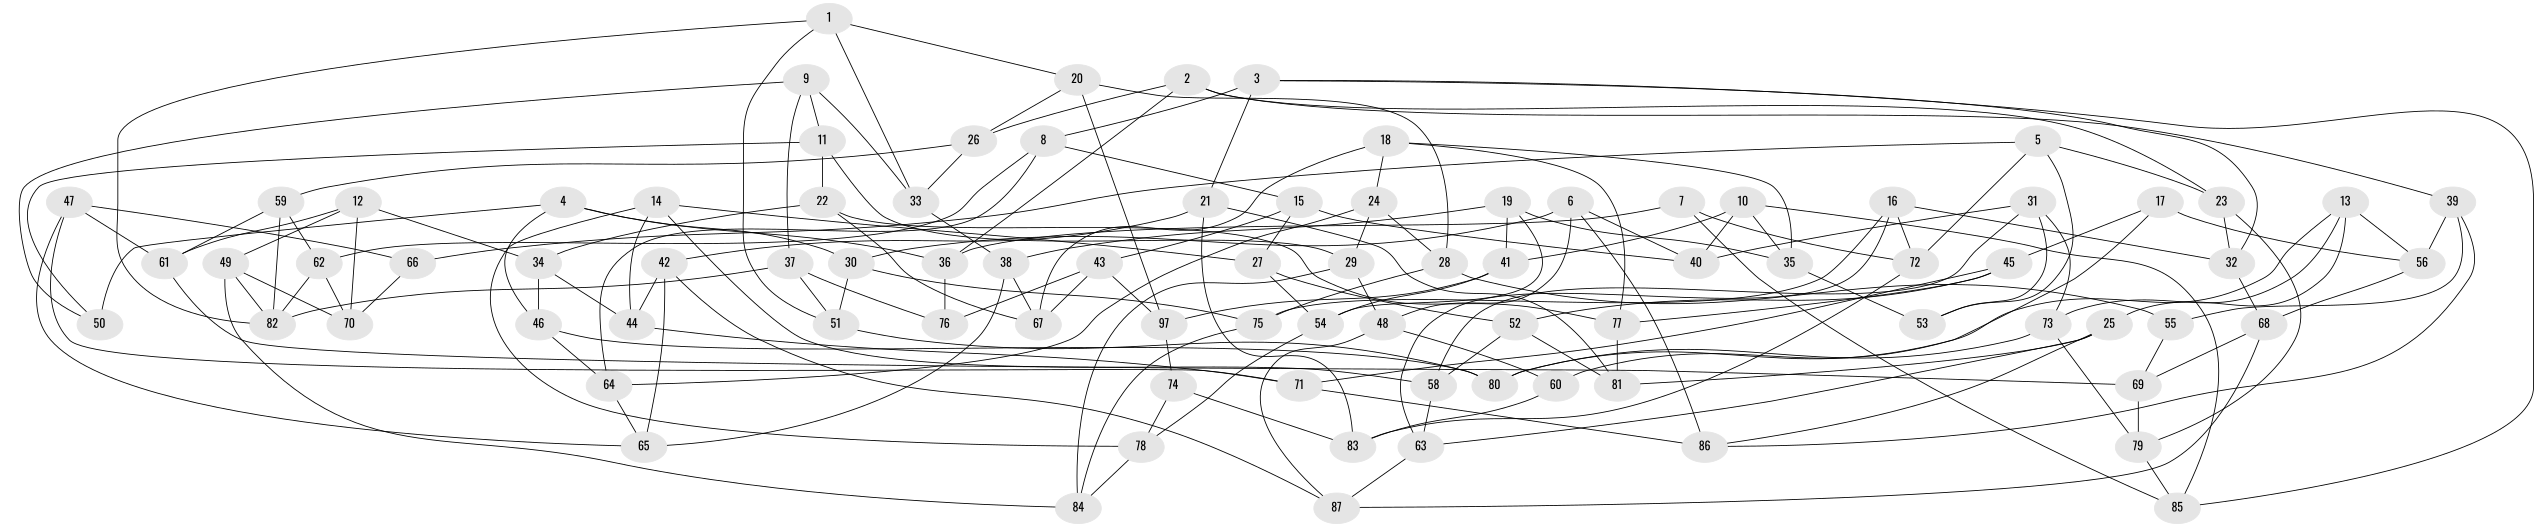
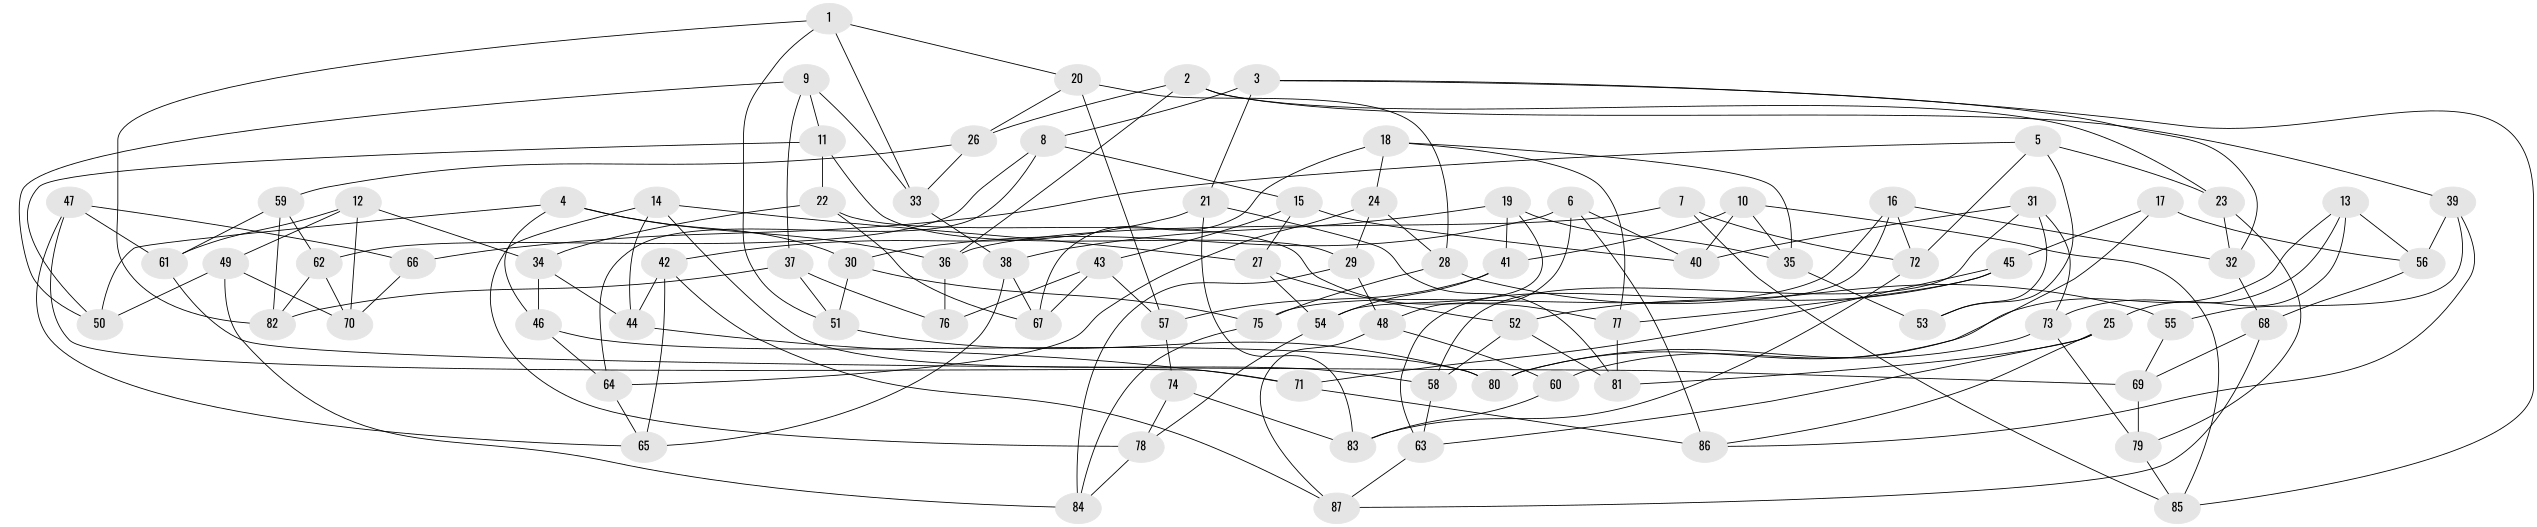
(249, 294) -> (163, 294)
(1164, 325) -> (1164, 325)
